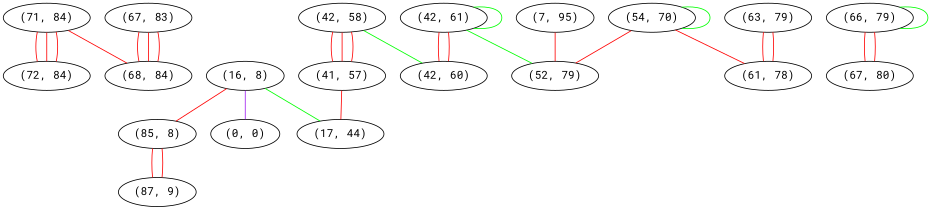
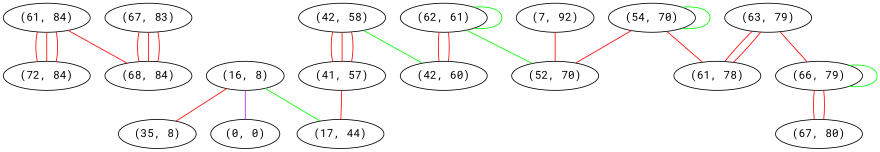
(47, 18) -> (47, 18)
(444, 18) -> (444, 18)
(555, 18) -> (555, 18)
none -> (794, 47)
(555, 76) -> (555, 76)
(157, 134) -> (157, 134)
(157, 192) -> none
